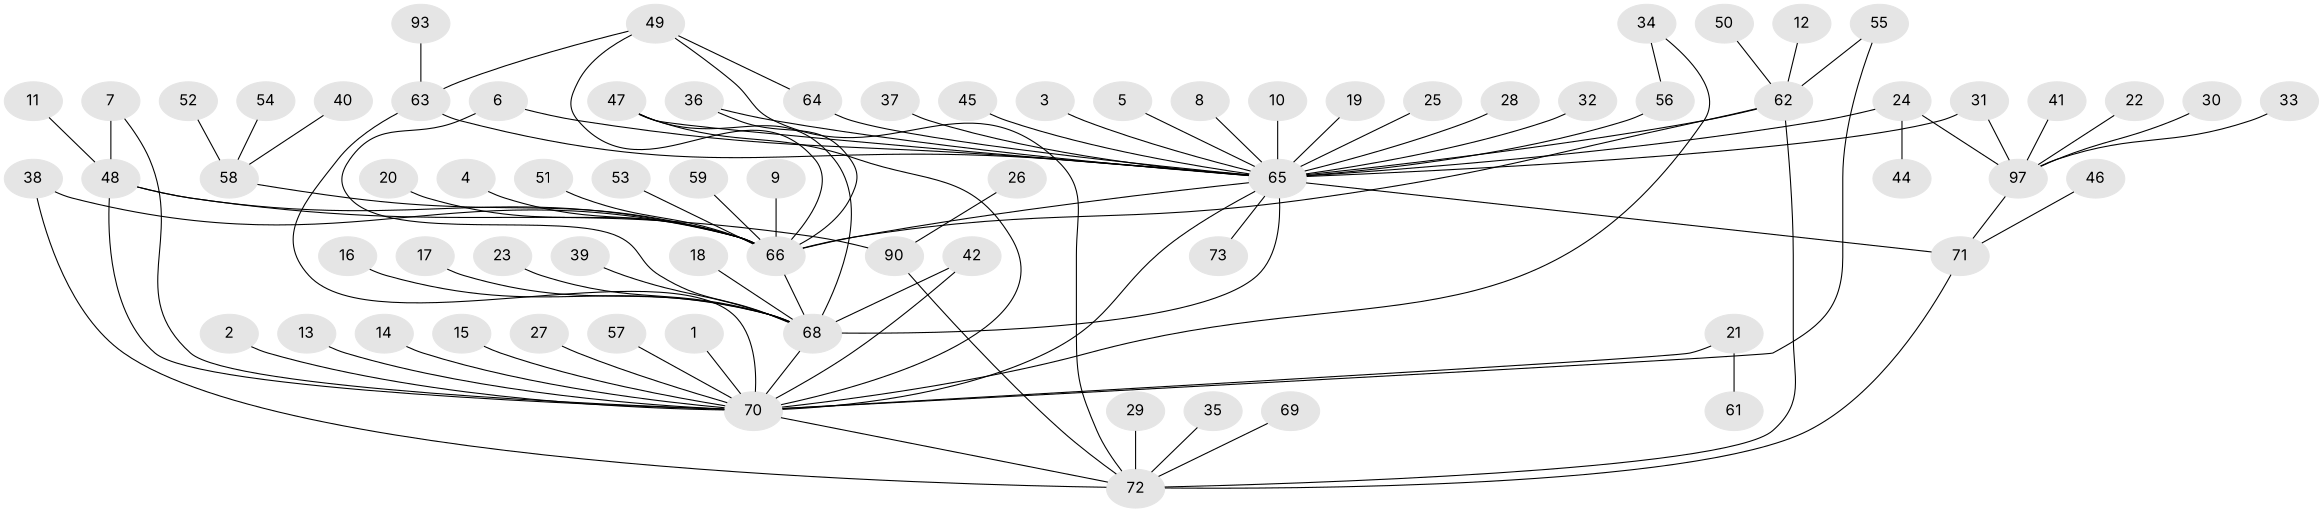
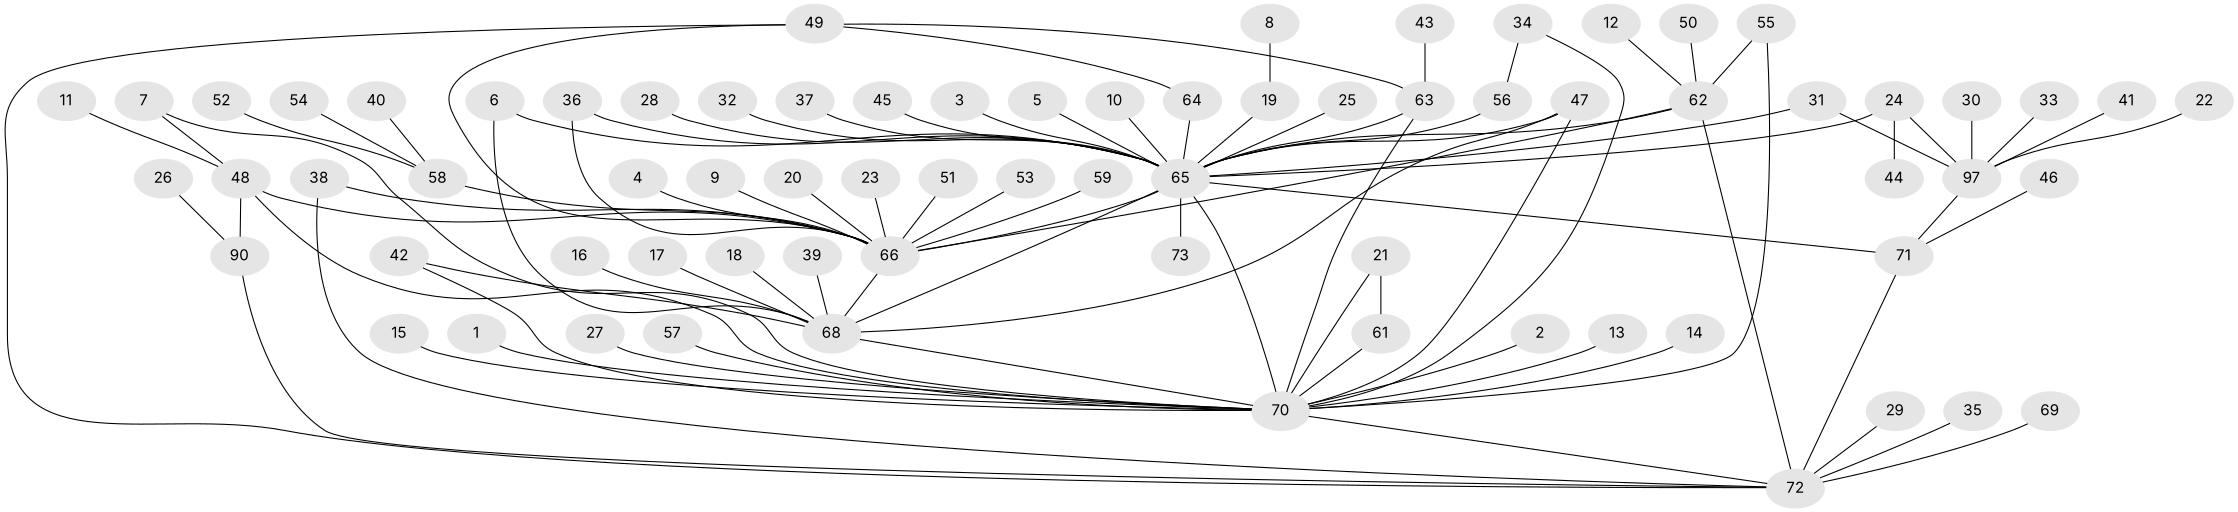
(421, 24) -> (1425, 24)
(1239, 140) -> (1270, 63)
(657, 296) -> (880, 218)
none -> (1331, 372)
